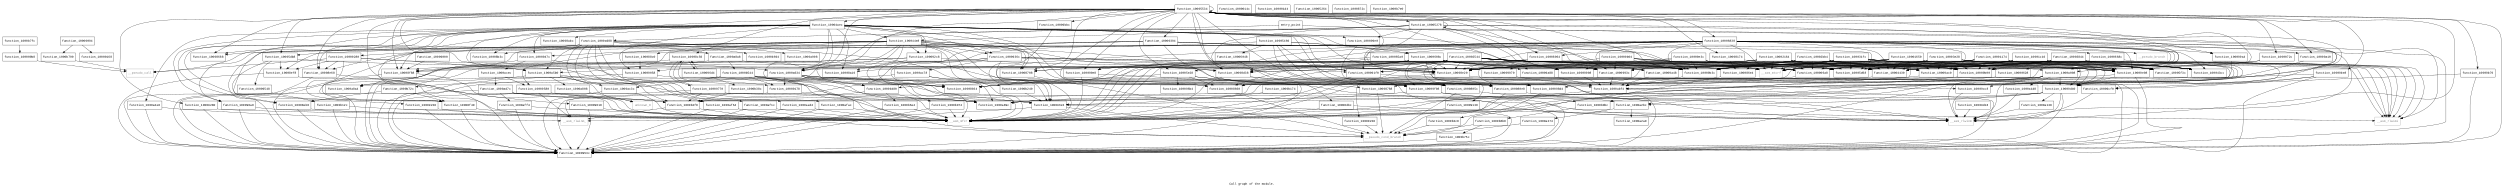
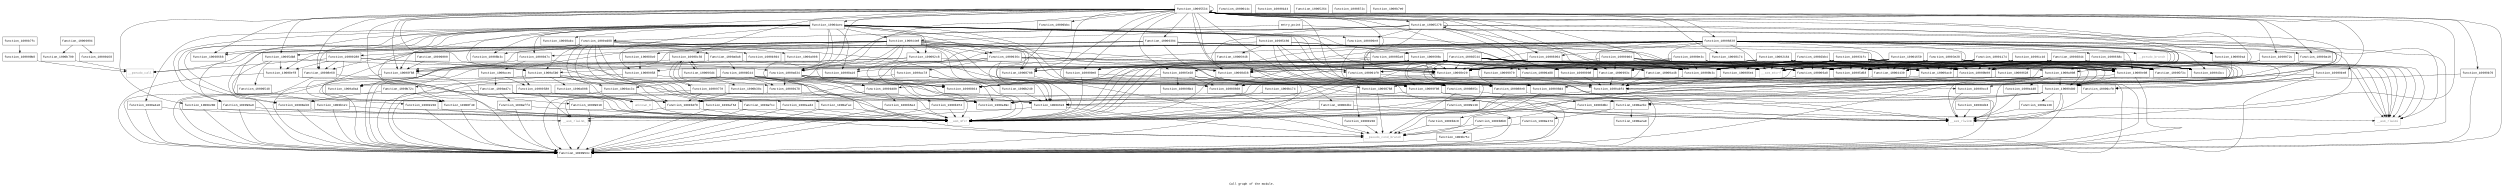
none -> (1303, 20)
